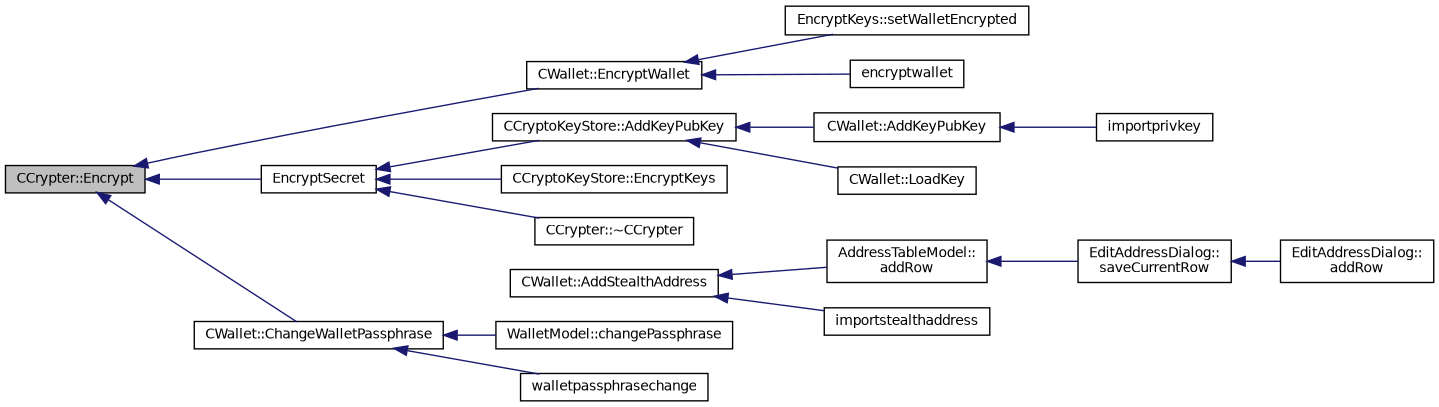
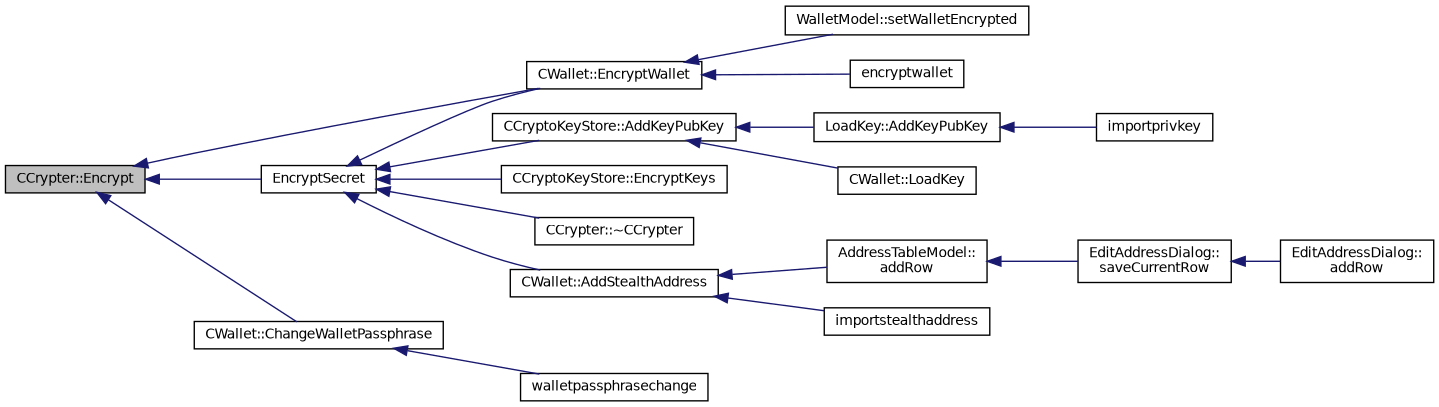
(907, 21) -> (907, 21)
none -> (448, 119)
(907, 127) -> (907, 127)
none -> (446, 240)
(614, 335) -> none
